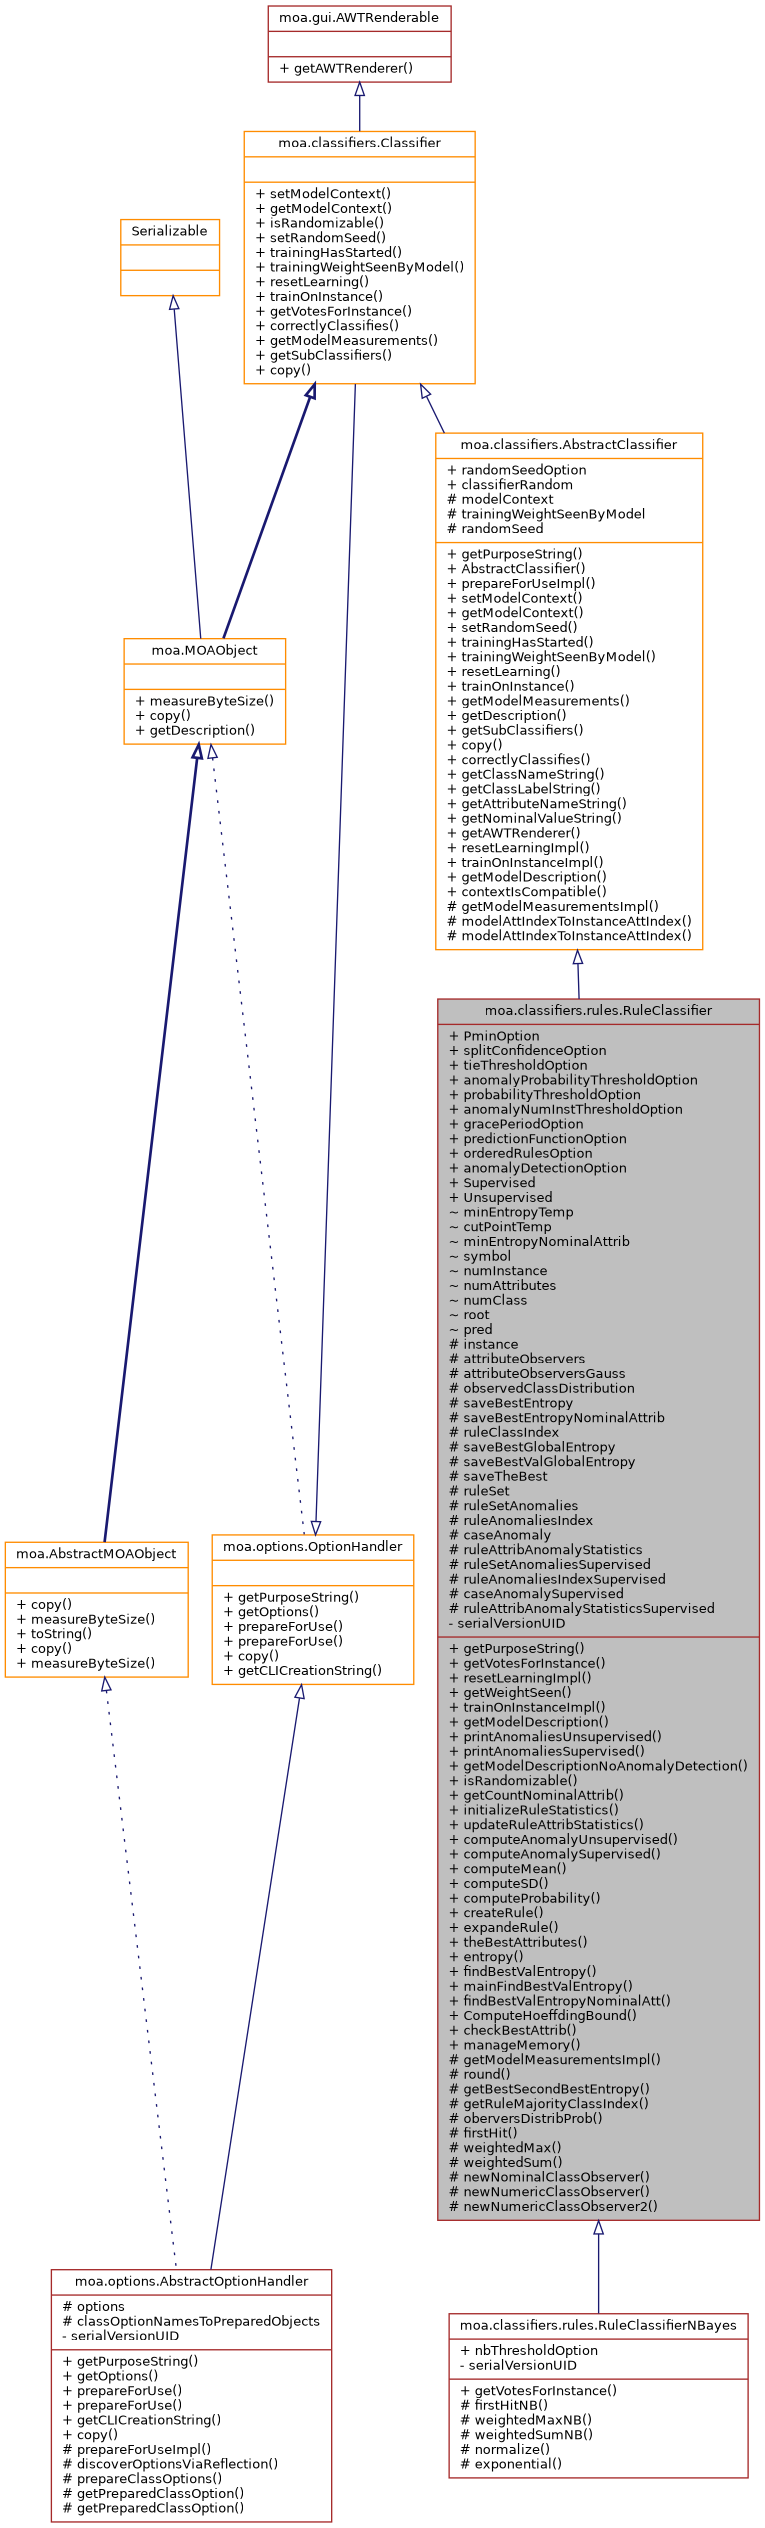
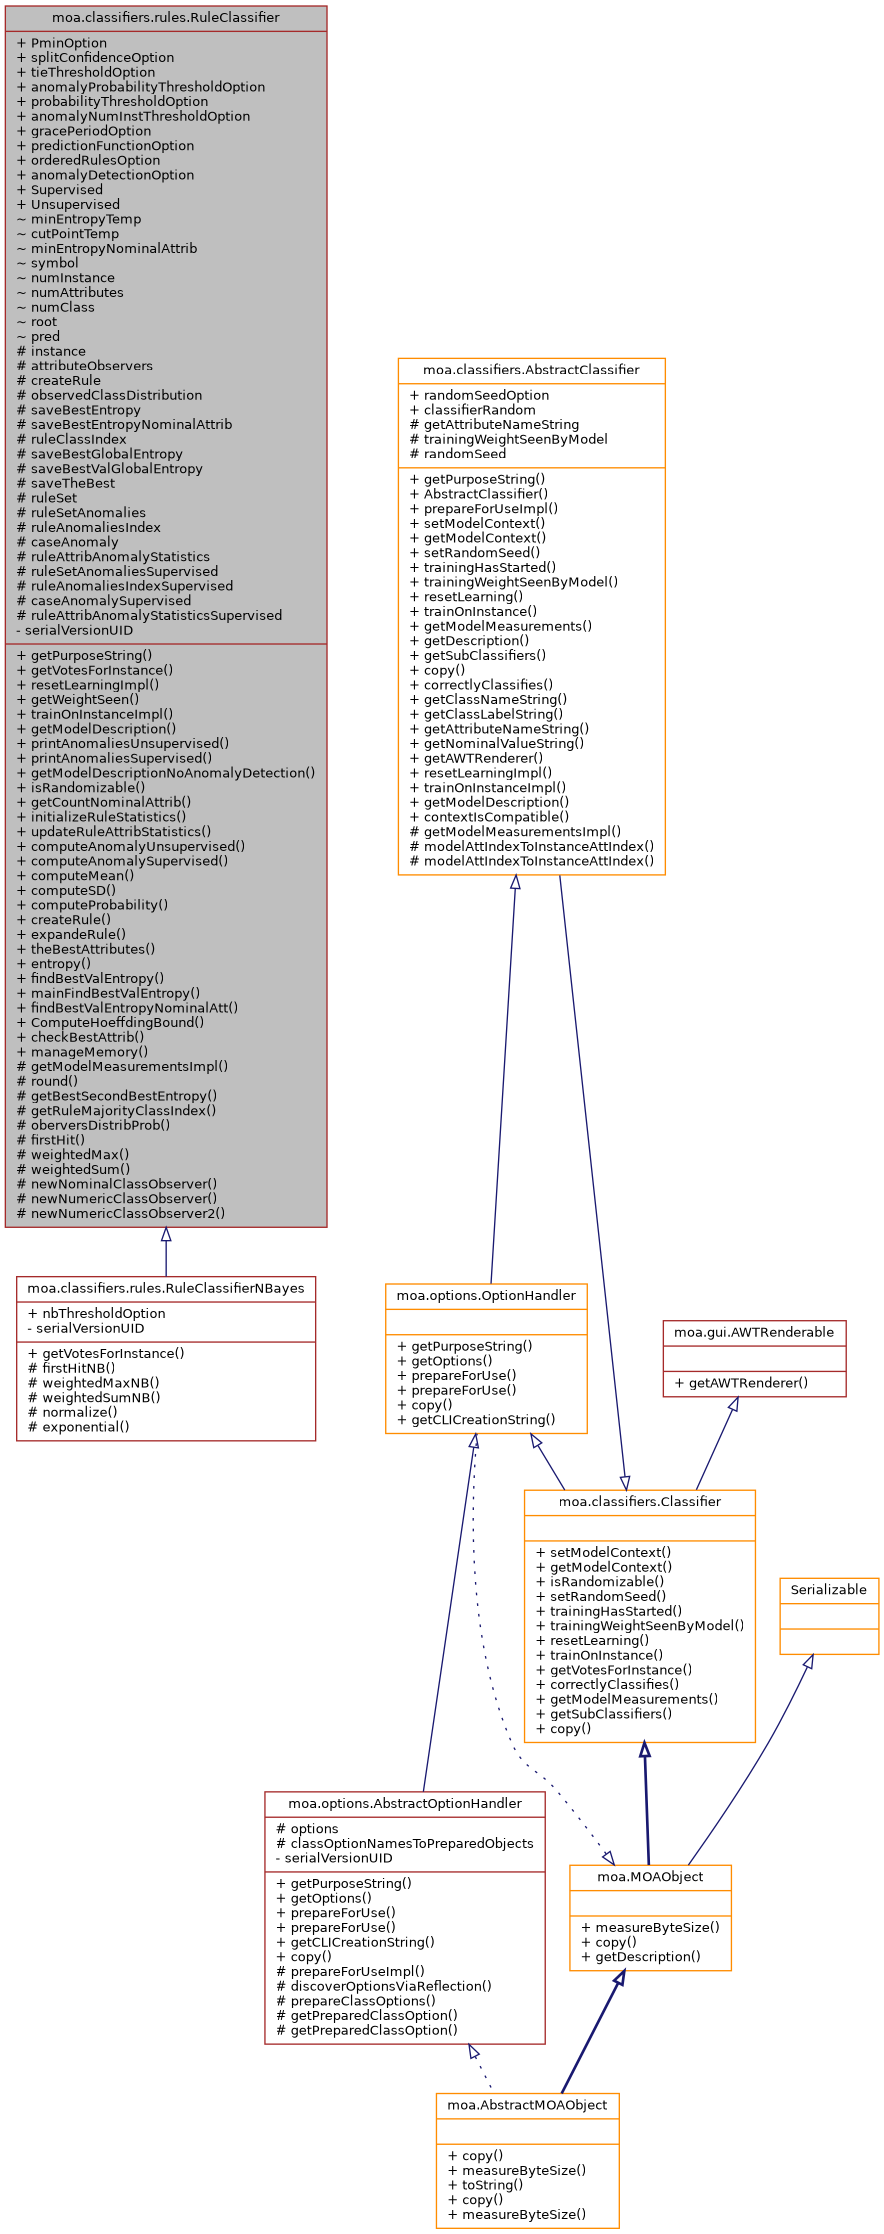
(501, 500) -> (495, 425)
(579, 981) -> (503, 1086)
(537, 1374) -> (59, 381)
(141, 1980) -> (485, 2075)
